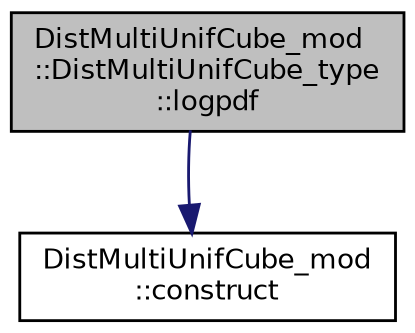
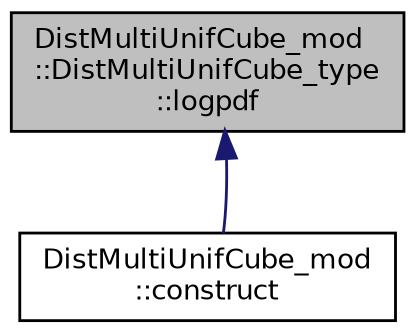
(189, 167) -> (226, 196)
